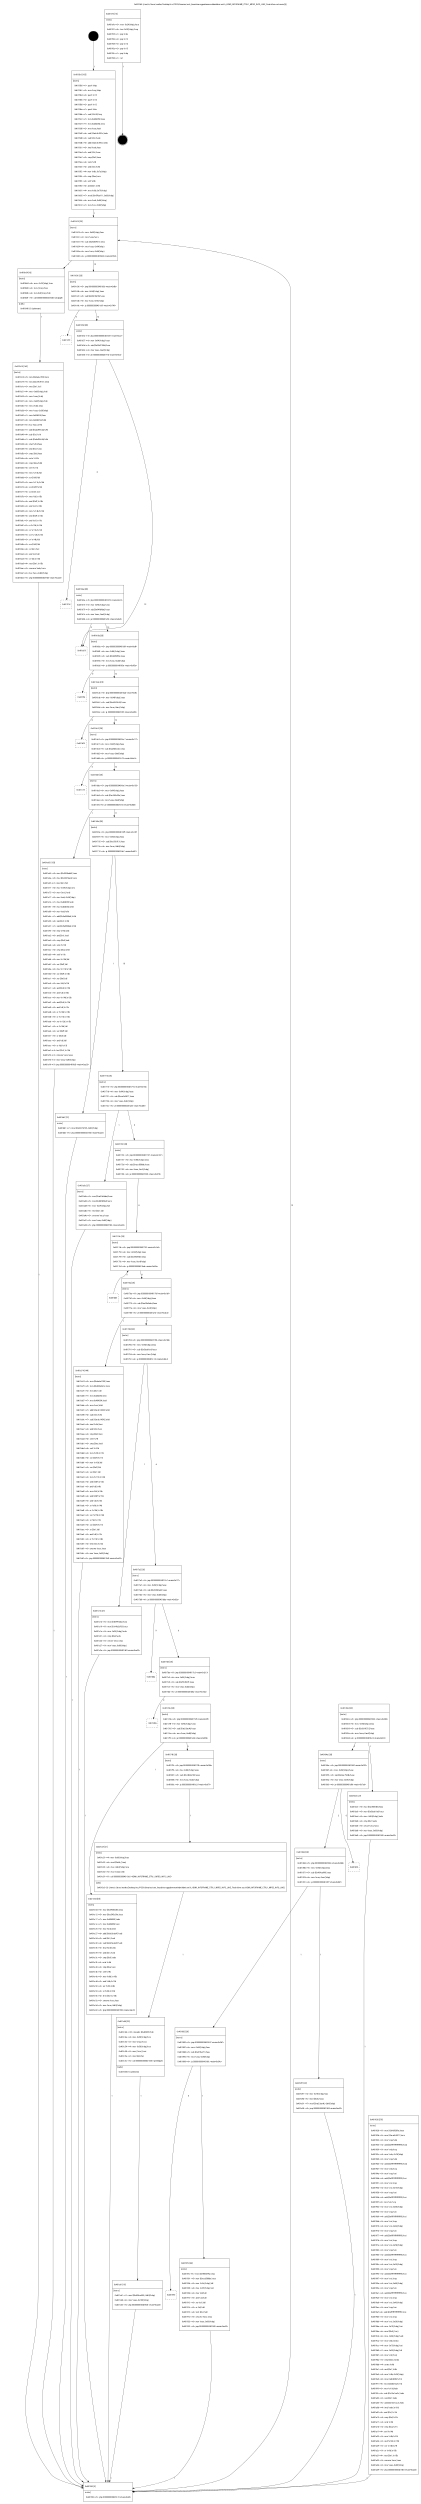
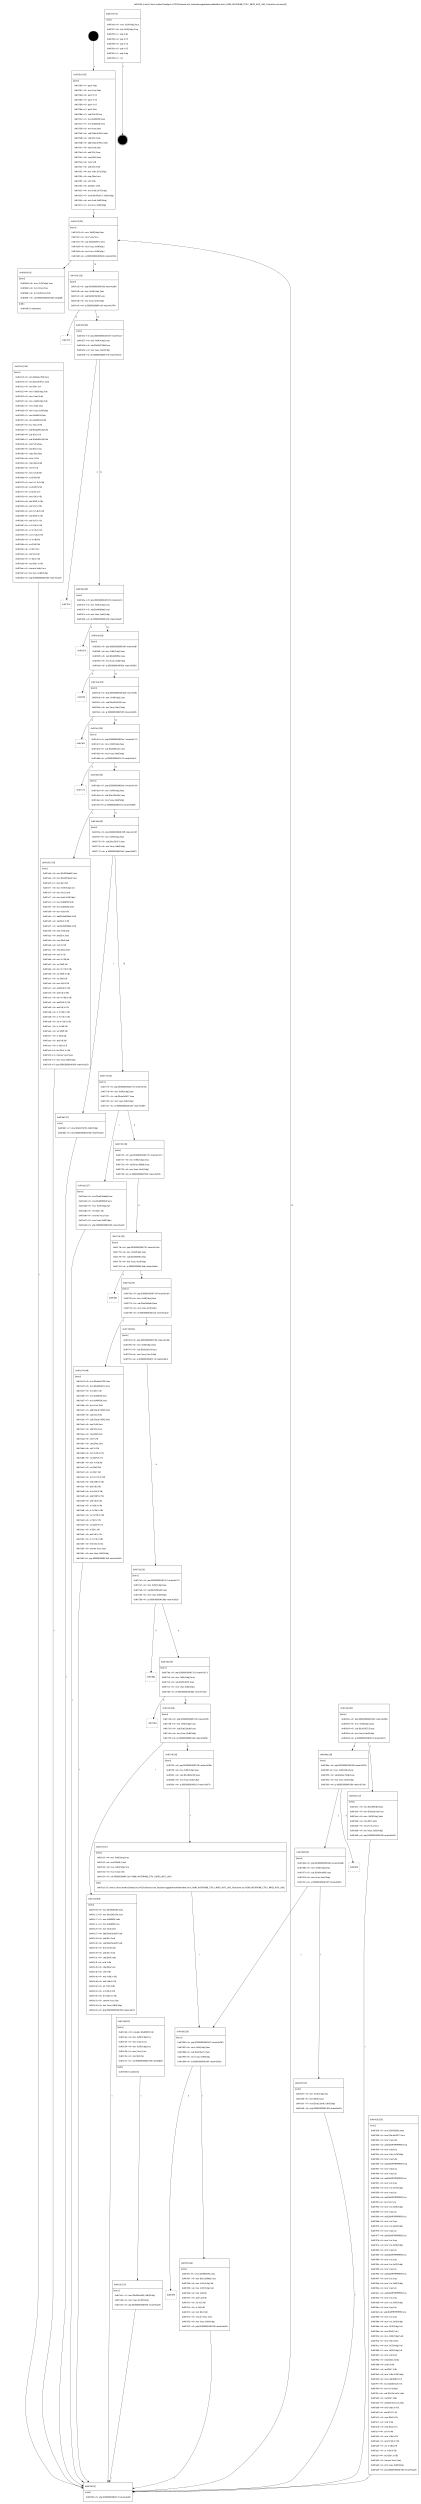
(40, 337) -> none
(152, 518) -> (99, 471)
(118, 1281) -> (119, 1281)
(116, 1631) -> none
none -> (185, 1699)
(166, 1954) -> (195, 1959)
